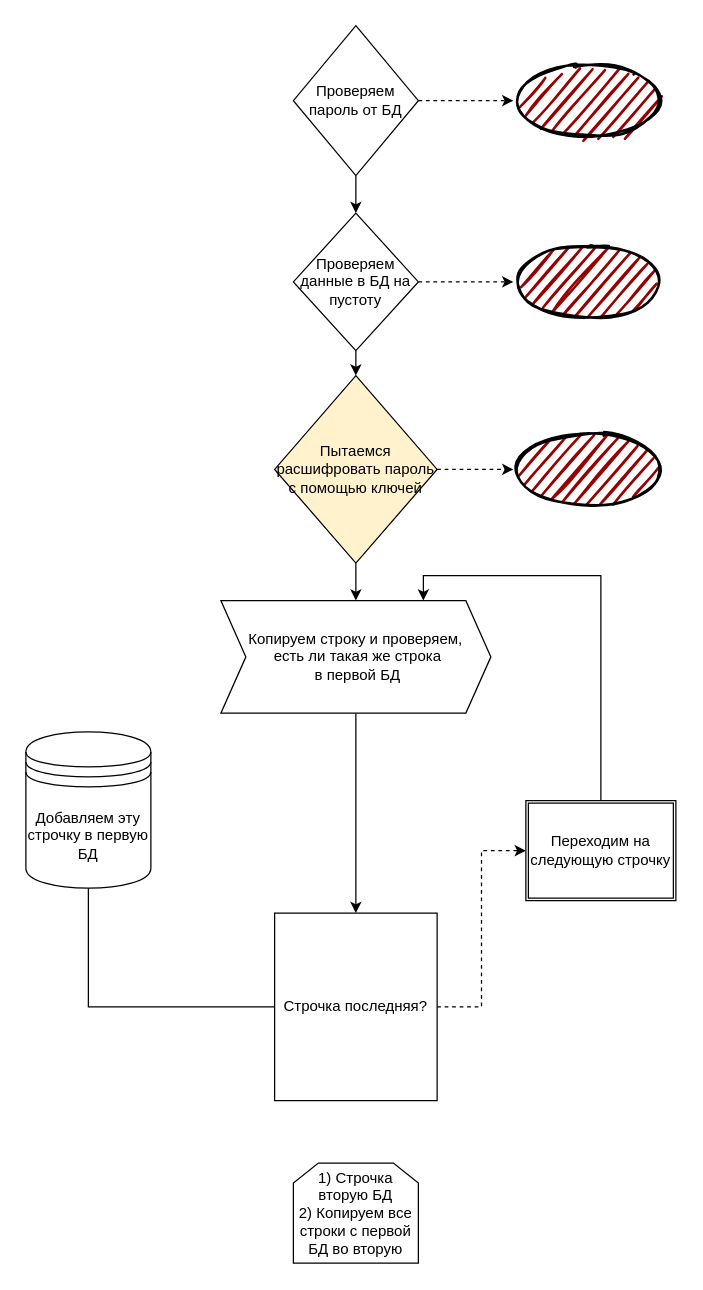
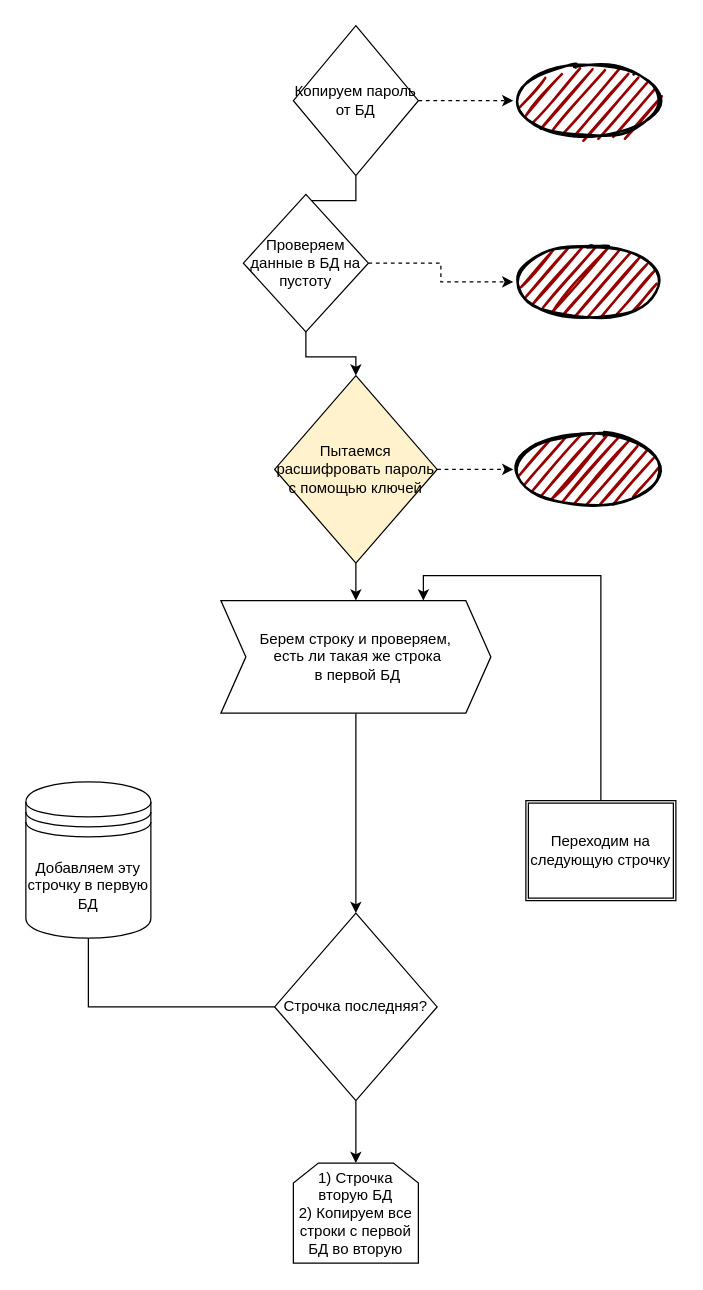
(356, 101) -> (356, 101)
(356, 282) -> (306, 263)
(356, 657) -> (356, 657)
(88, 810) -> (88, 860)
(481, 933) -> none
(356, 1007) -> (356, 1007)
none -> (356, 1128)
